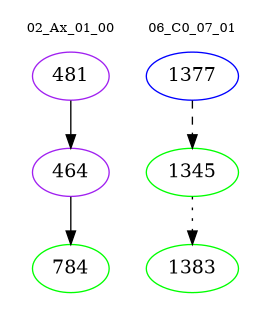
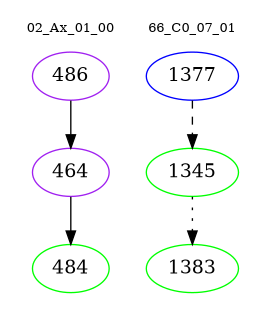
(192, 29) -> (192, 29)
(71, 76) -> (71, 76)
(71, 269) -> (71, 269)
